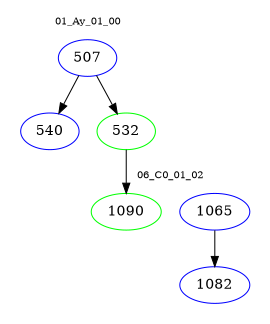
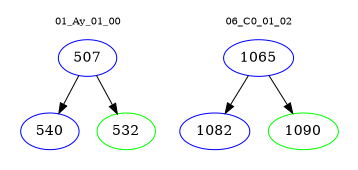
(126, 172) -> (278, 90)
